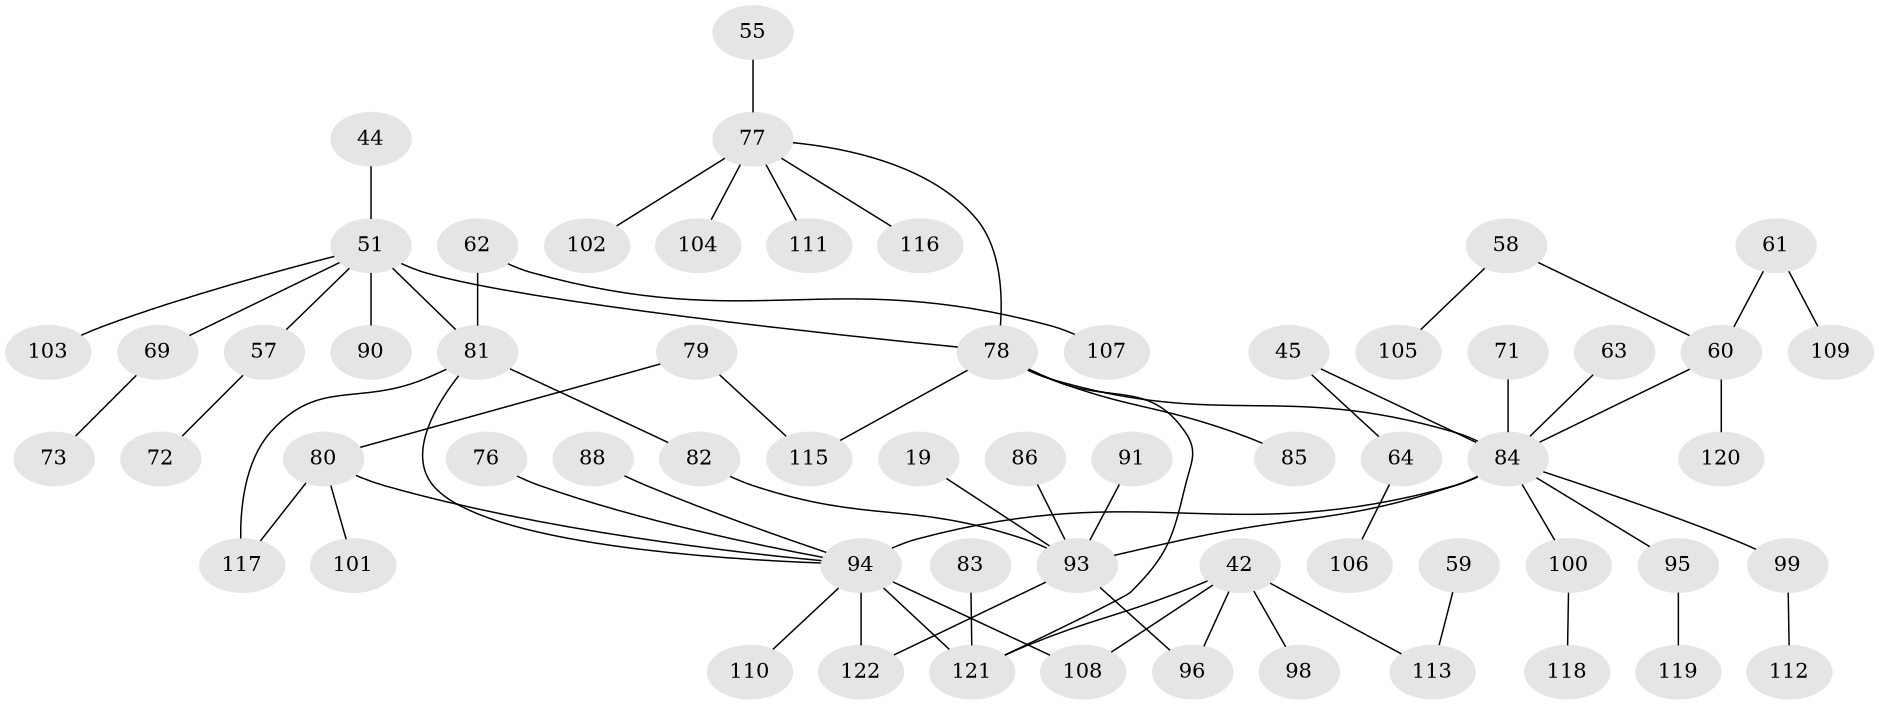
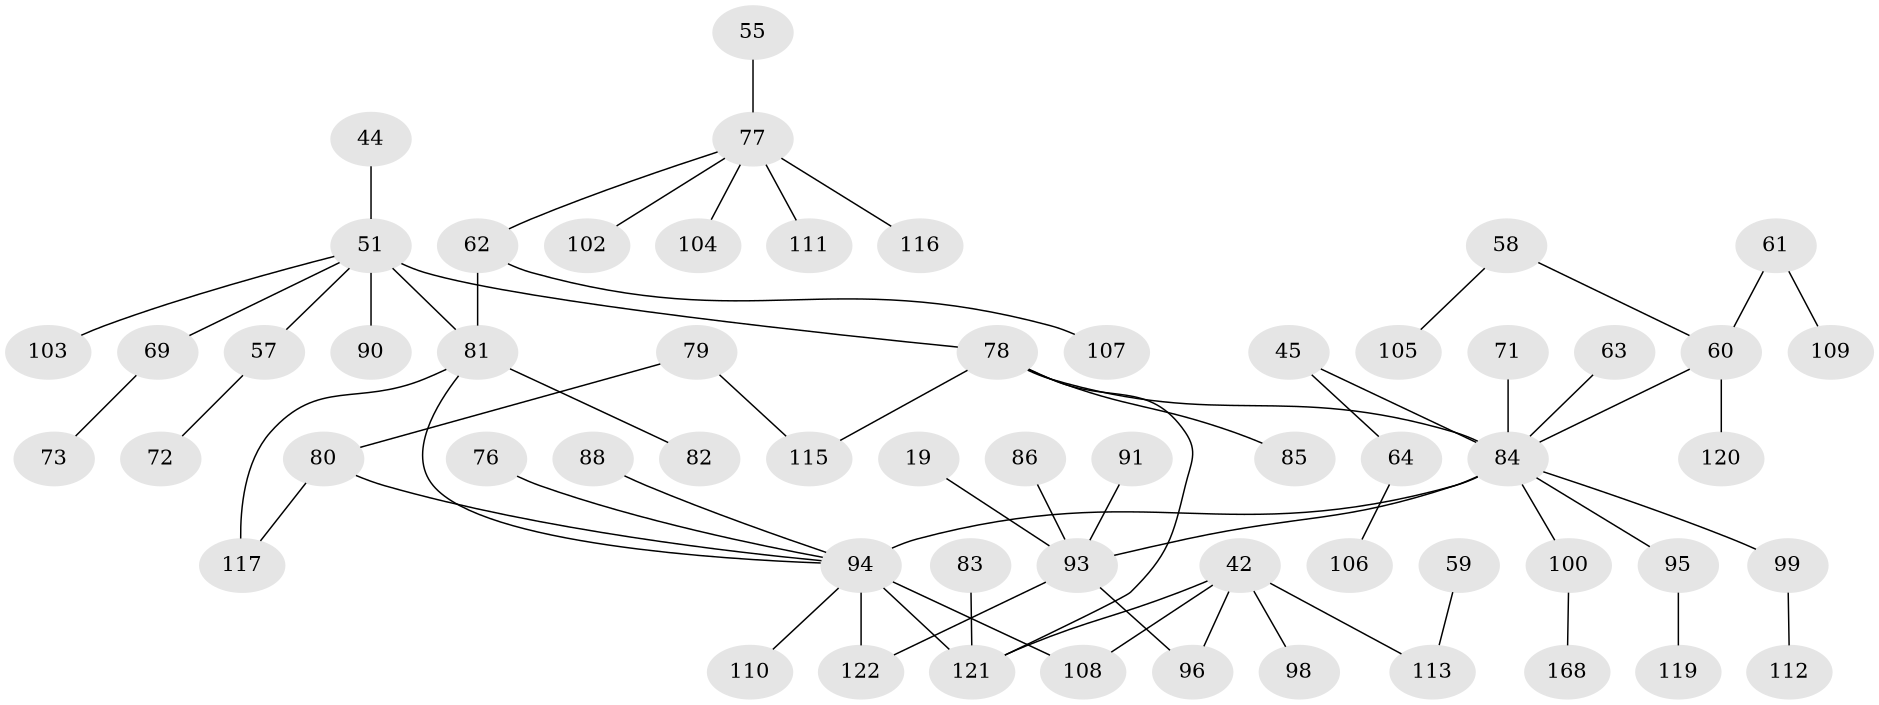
(942, 189) -> (612, 188)
(888, 512) -> none
(353, 566) -> none
(1567, 672) -> (1567, 672)
